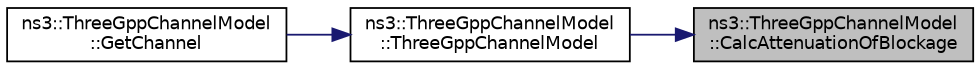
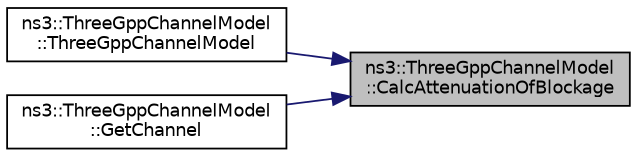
(310, 35) -> (310, 102)
